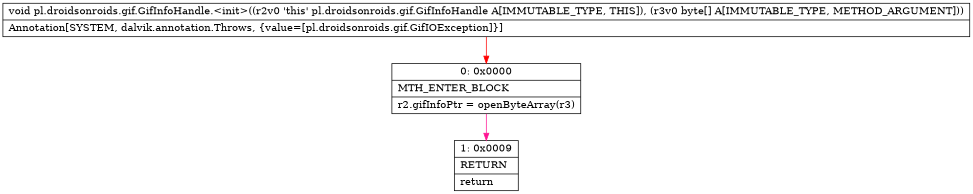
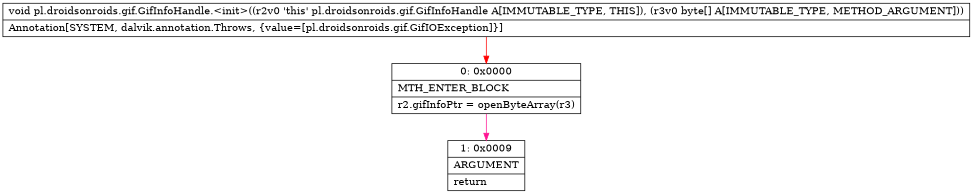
(484, 165) -> (486, 165)
